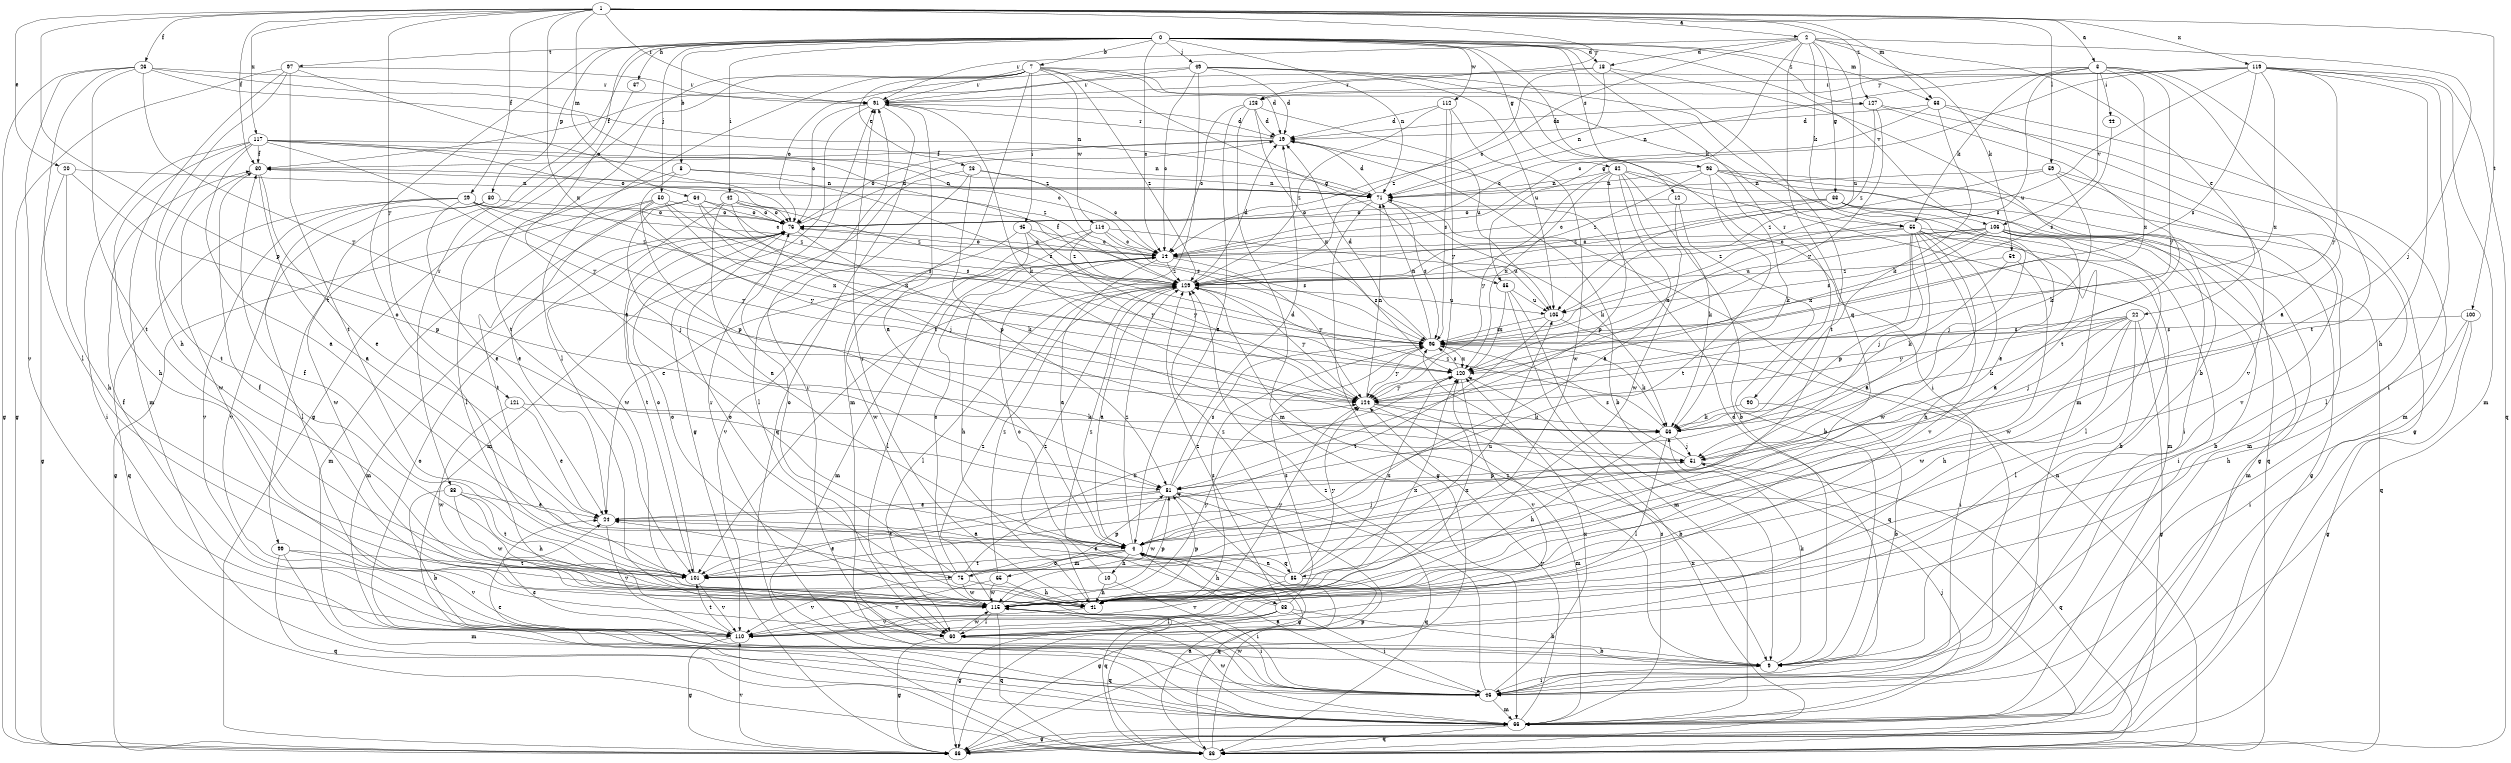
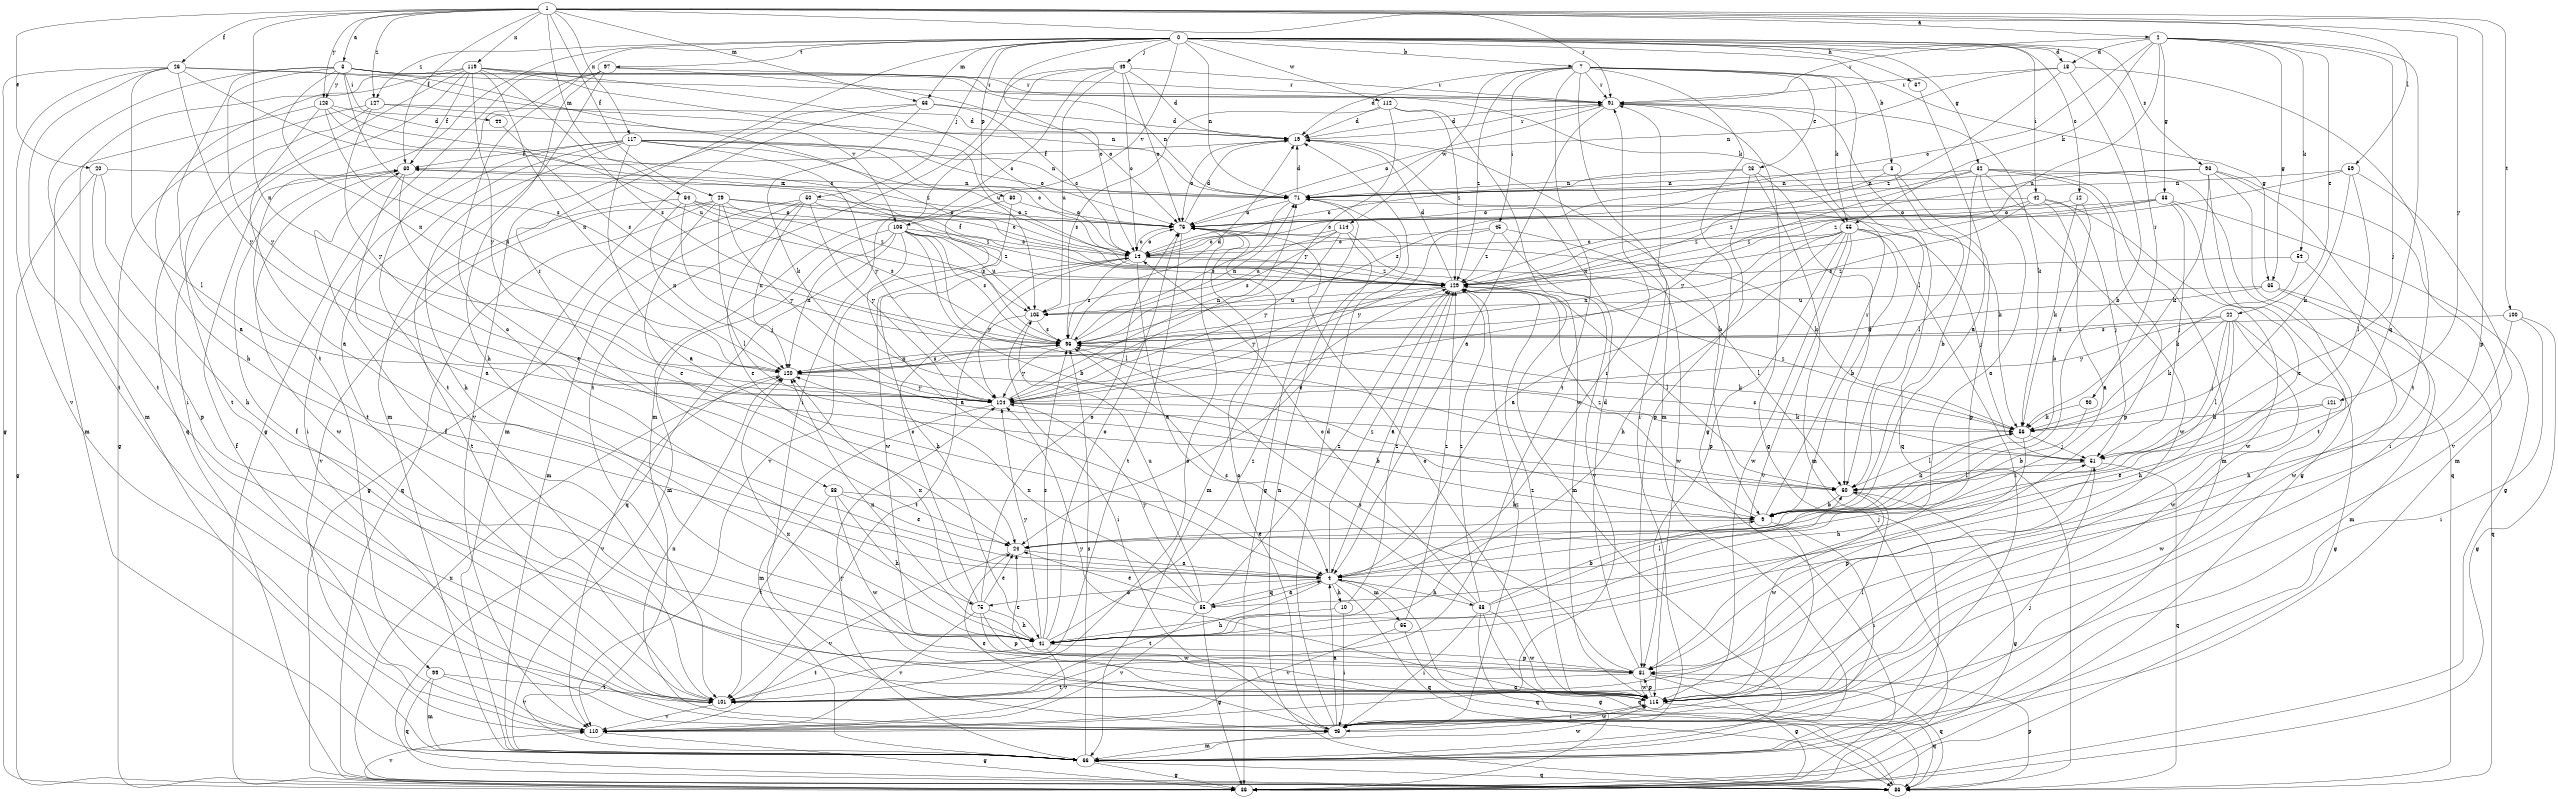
none -> (1976, 472)
(990, 592) -> (1540, 687)
(708, 612) -> (880, 651)
